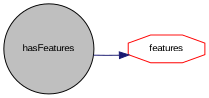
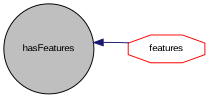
(106, 55) -> (116, 42)
